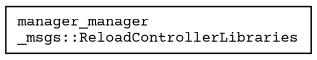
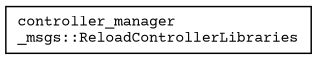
(159, 30) -> (159, 30)
